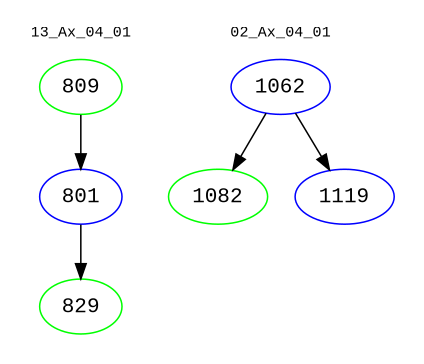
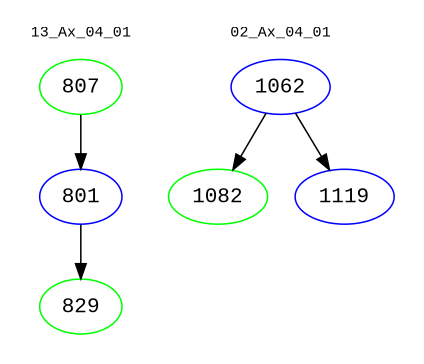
(81, 87) -> (81, 87)
